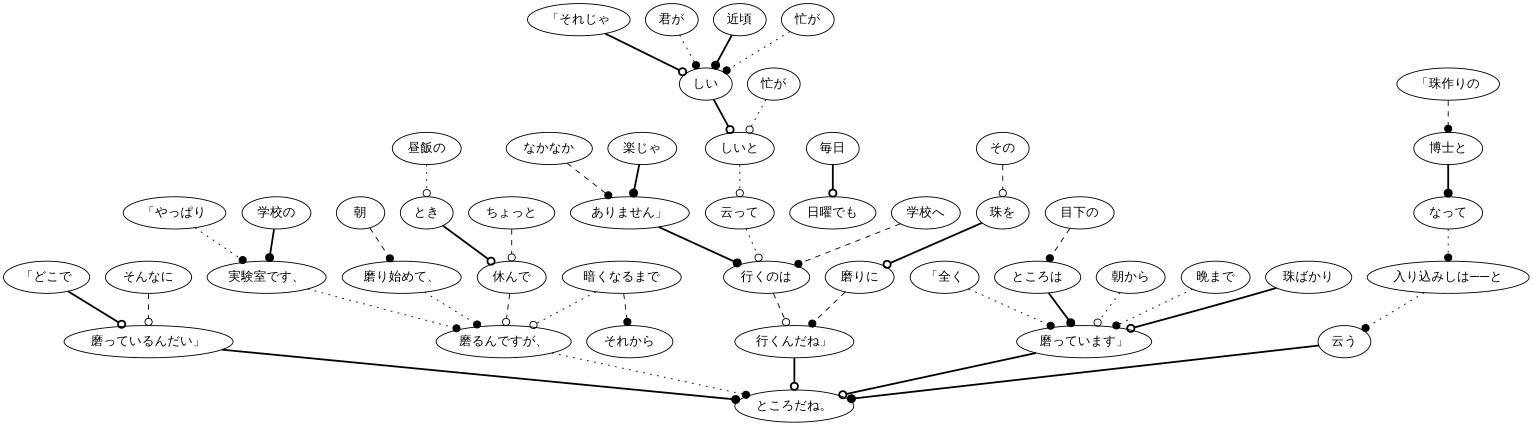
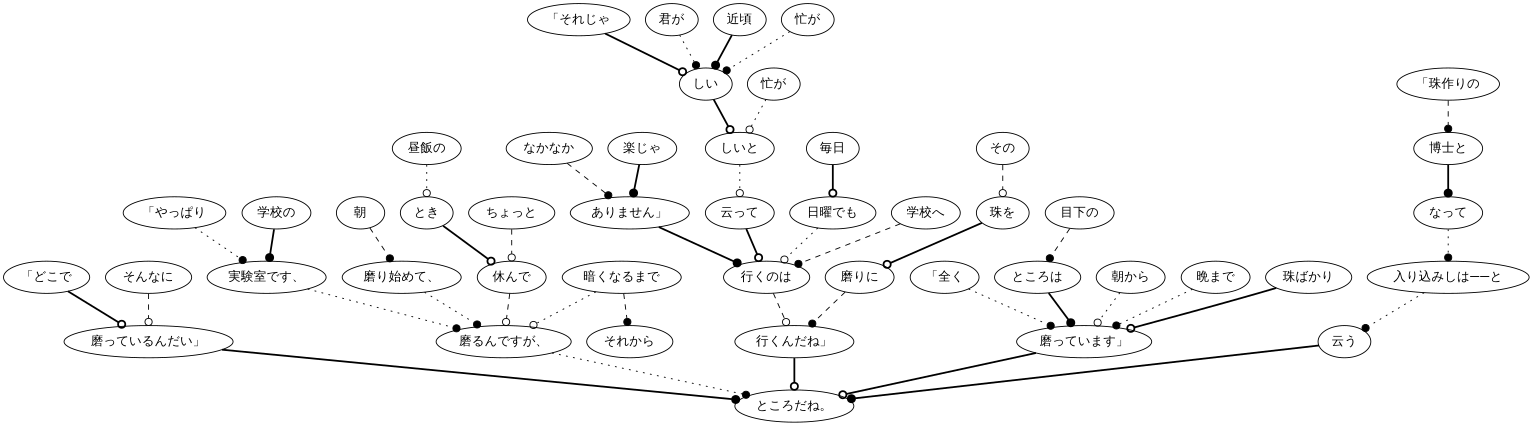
(752, 242) -> (752, 242)
none -> (802, 242)
